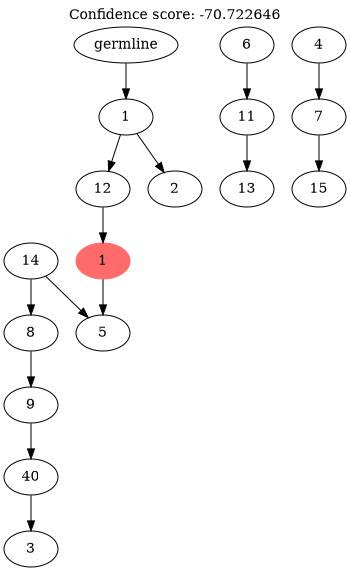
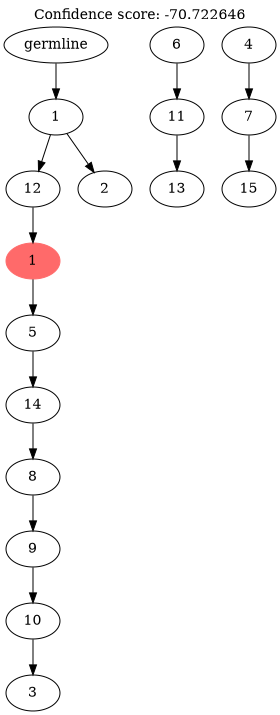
(63, 293) -> (33, 364)
(31, 477) -> (33, 621)
